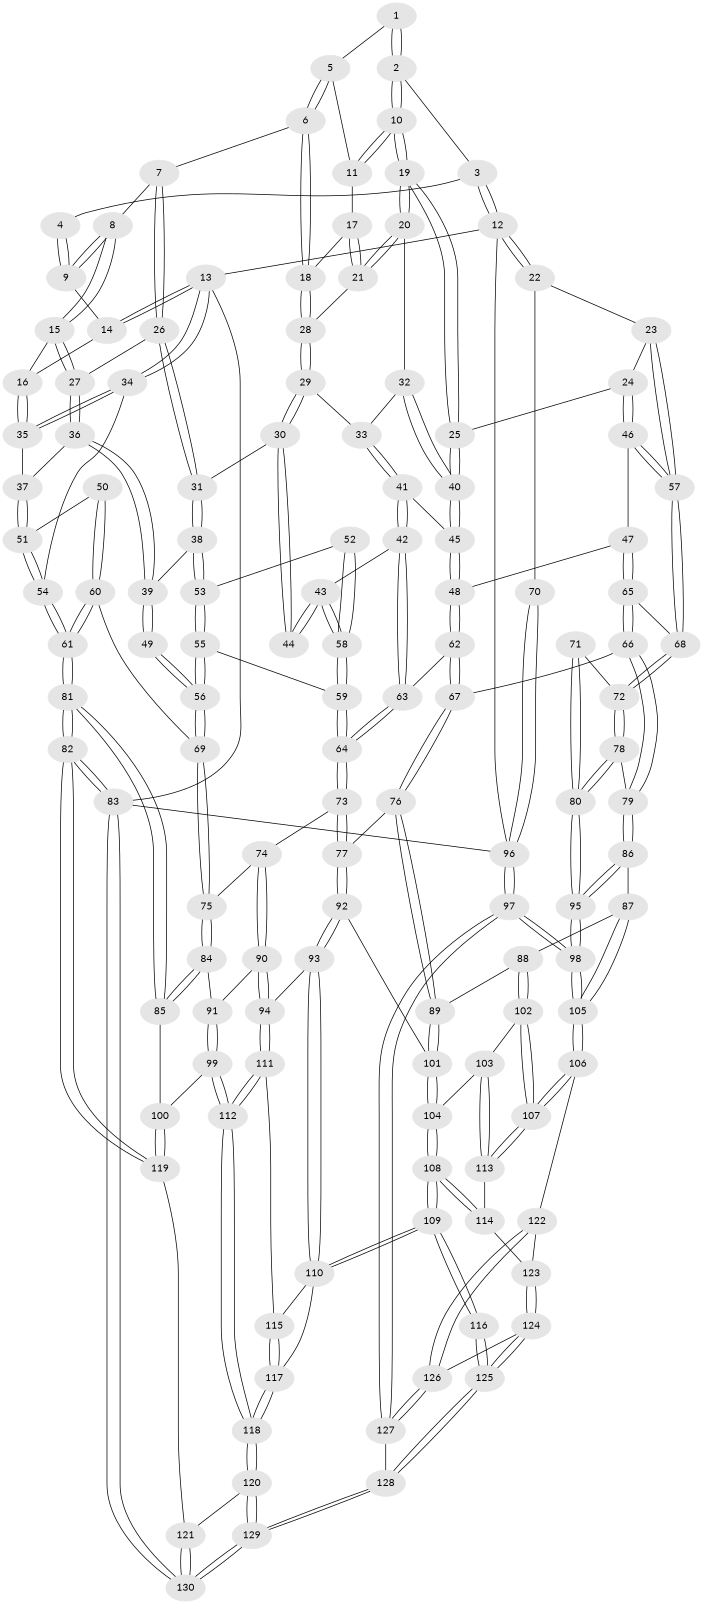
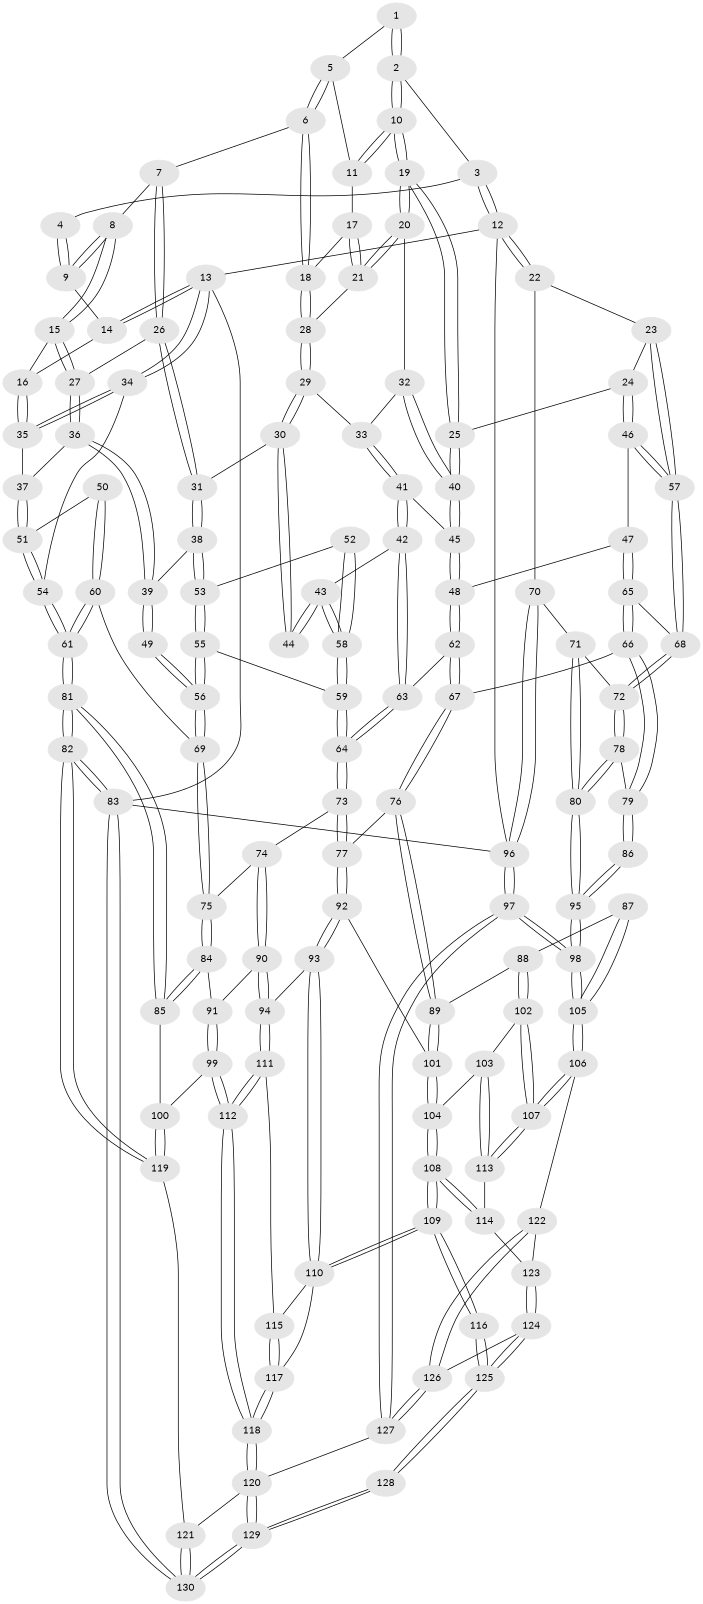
none -> (555, 619)
(628, 881) -> none
(386, 1457) -> (319, 1457)
